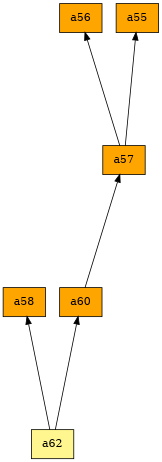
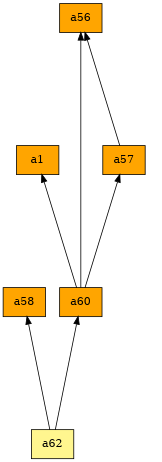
(137, 18) -> none
none -> (38, 160)
none -> (81, 164)
